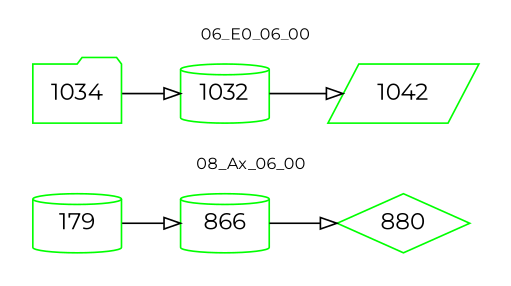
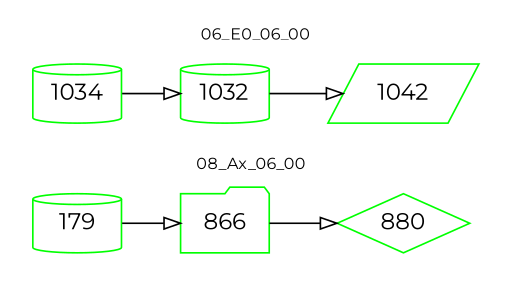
(77, 94) -> (77, 94)
(225, 223) -> (225, 223)
